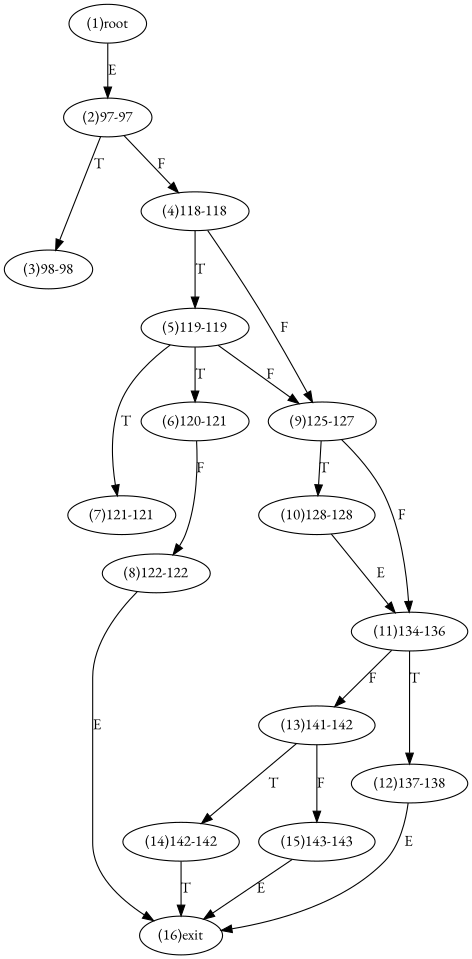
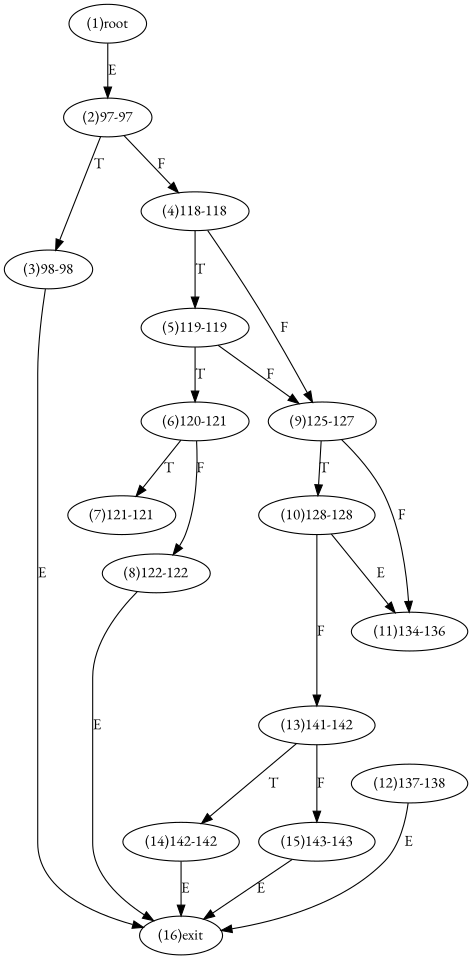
(119, 406) -> (162, 464)
none -> (38, 633)
(367, 675) -> (317, 615)
(410, 702) -> none
(186, 889) -> (186, 889)
